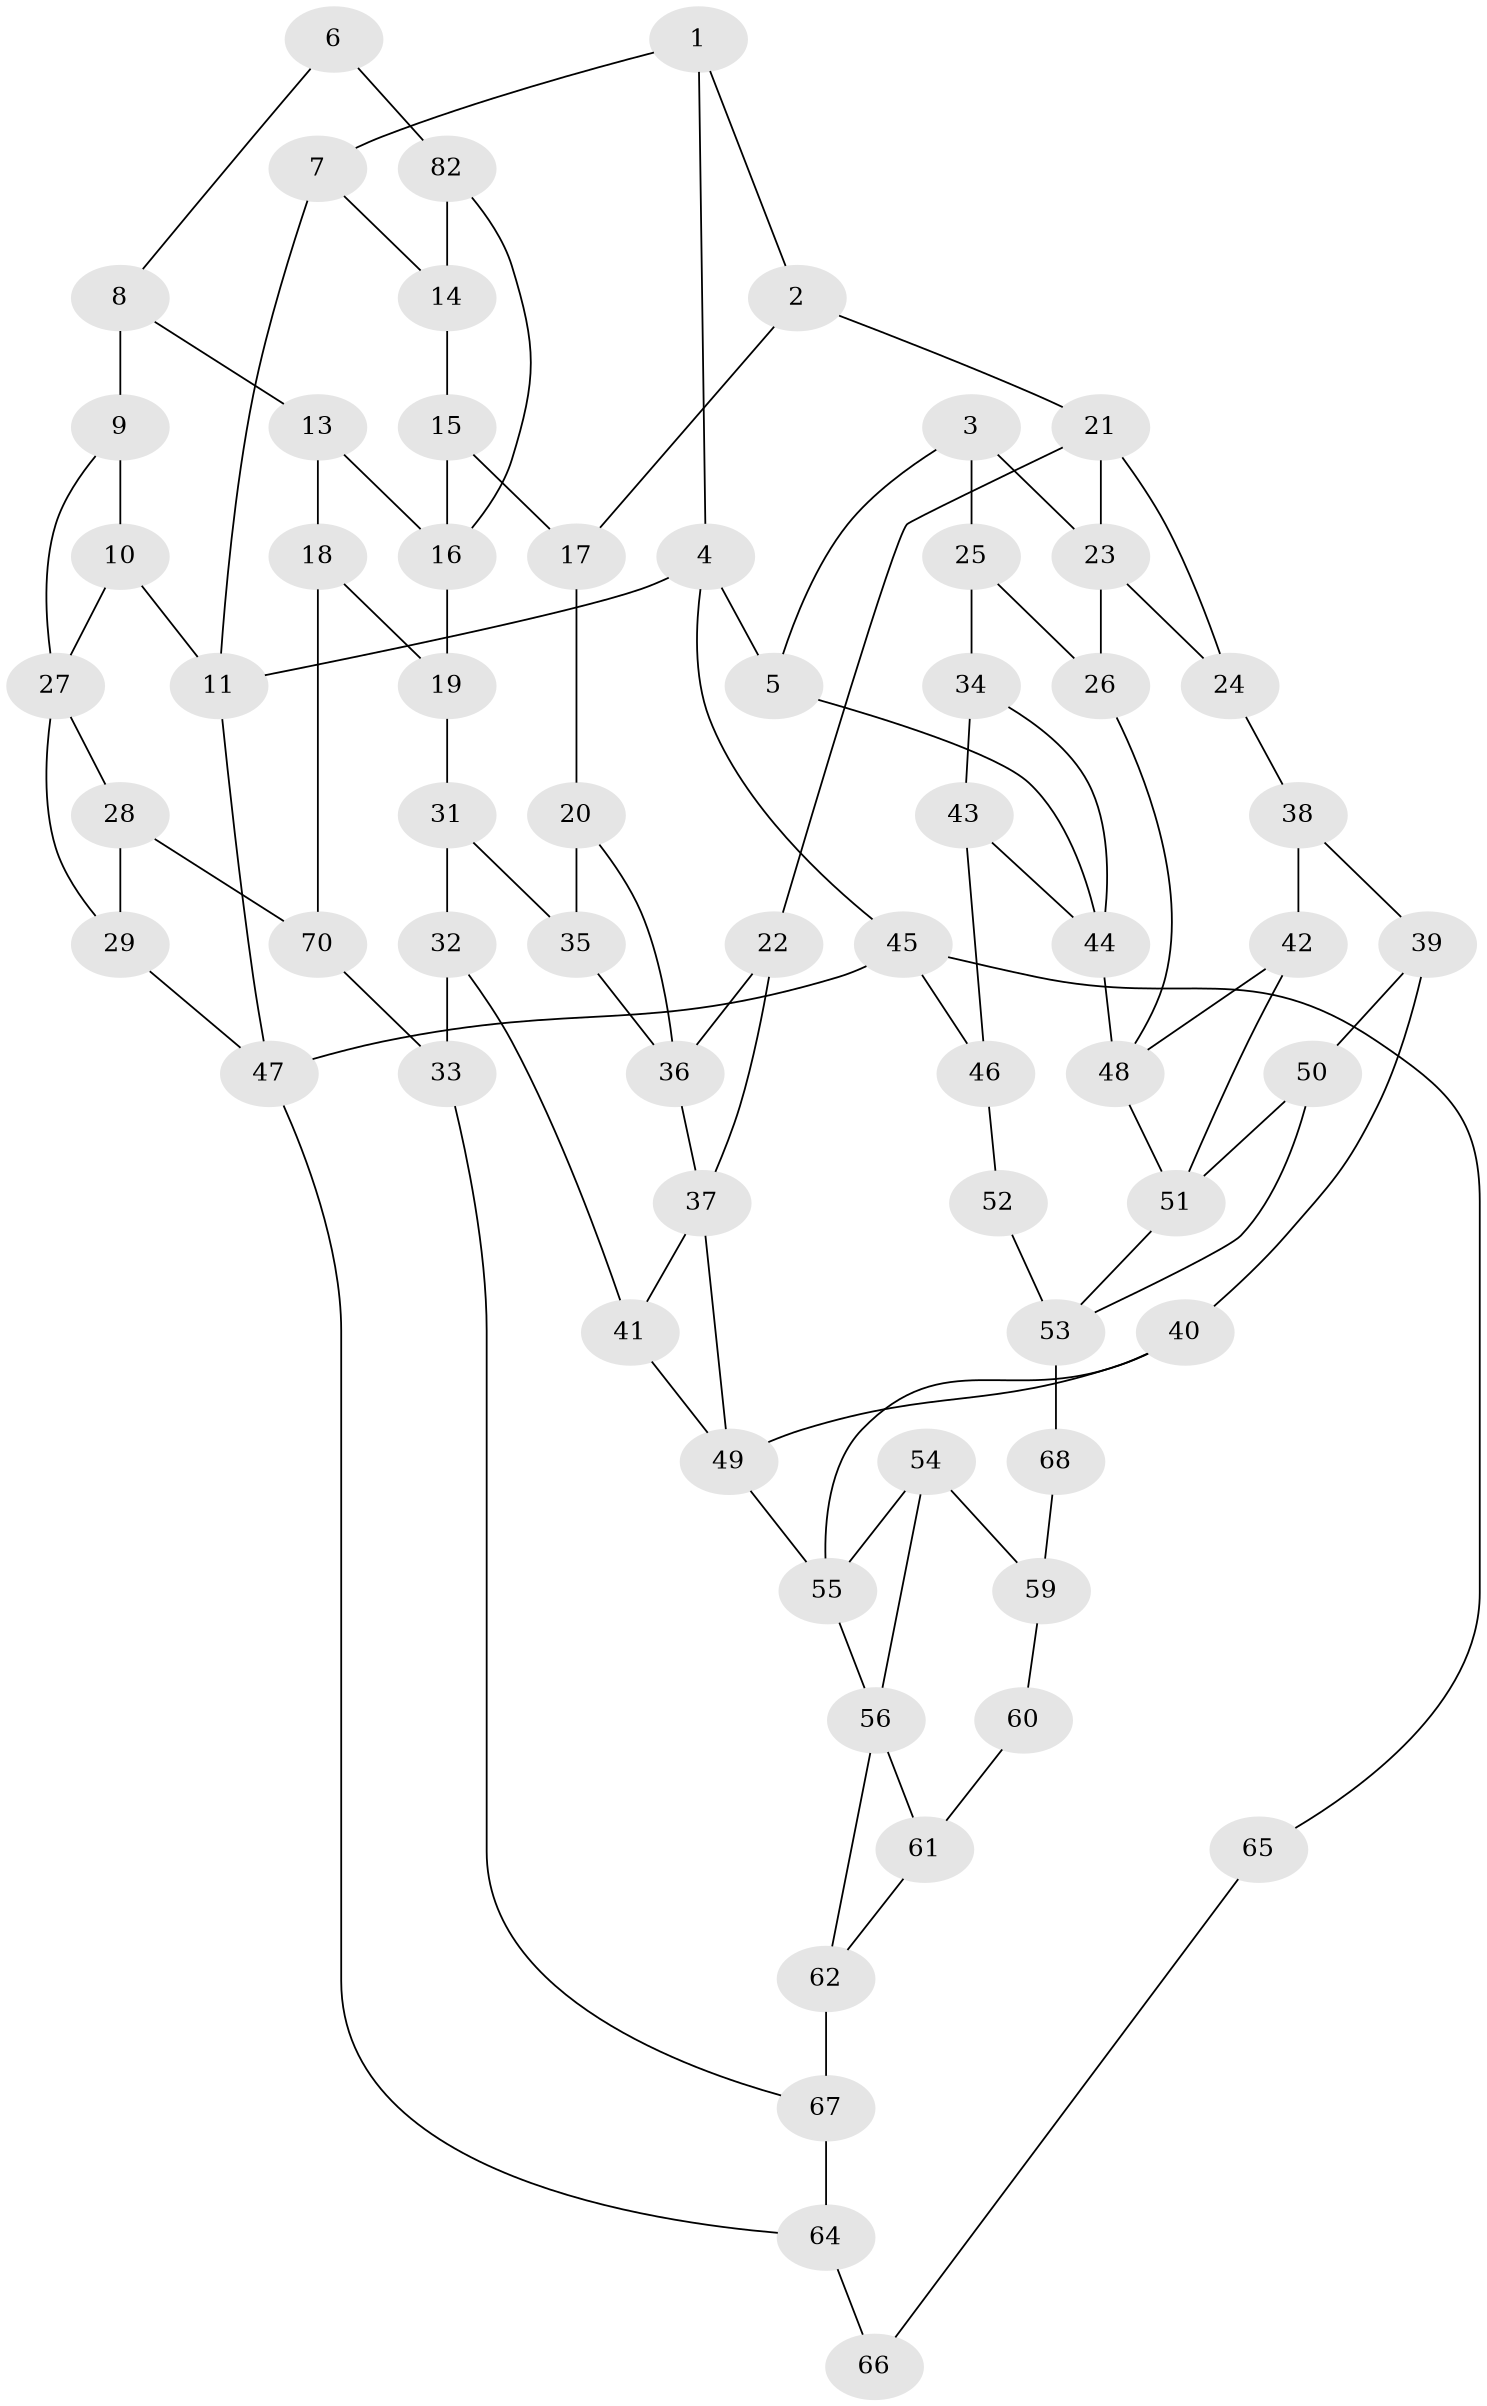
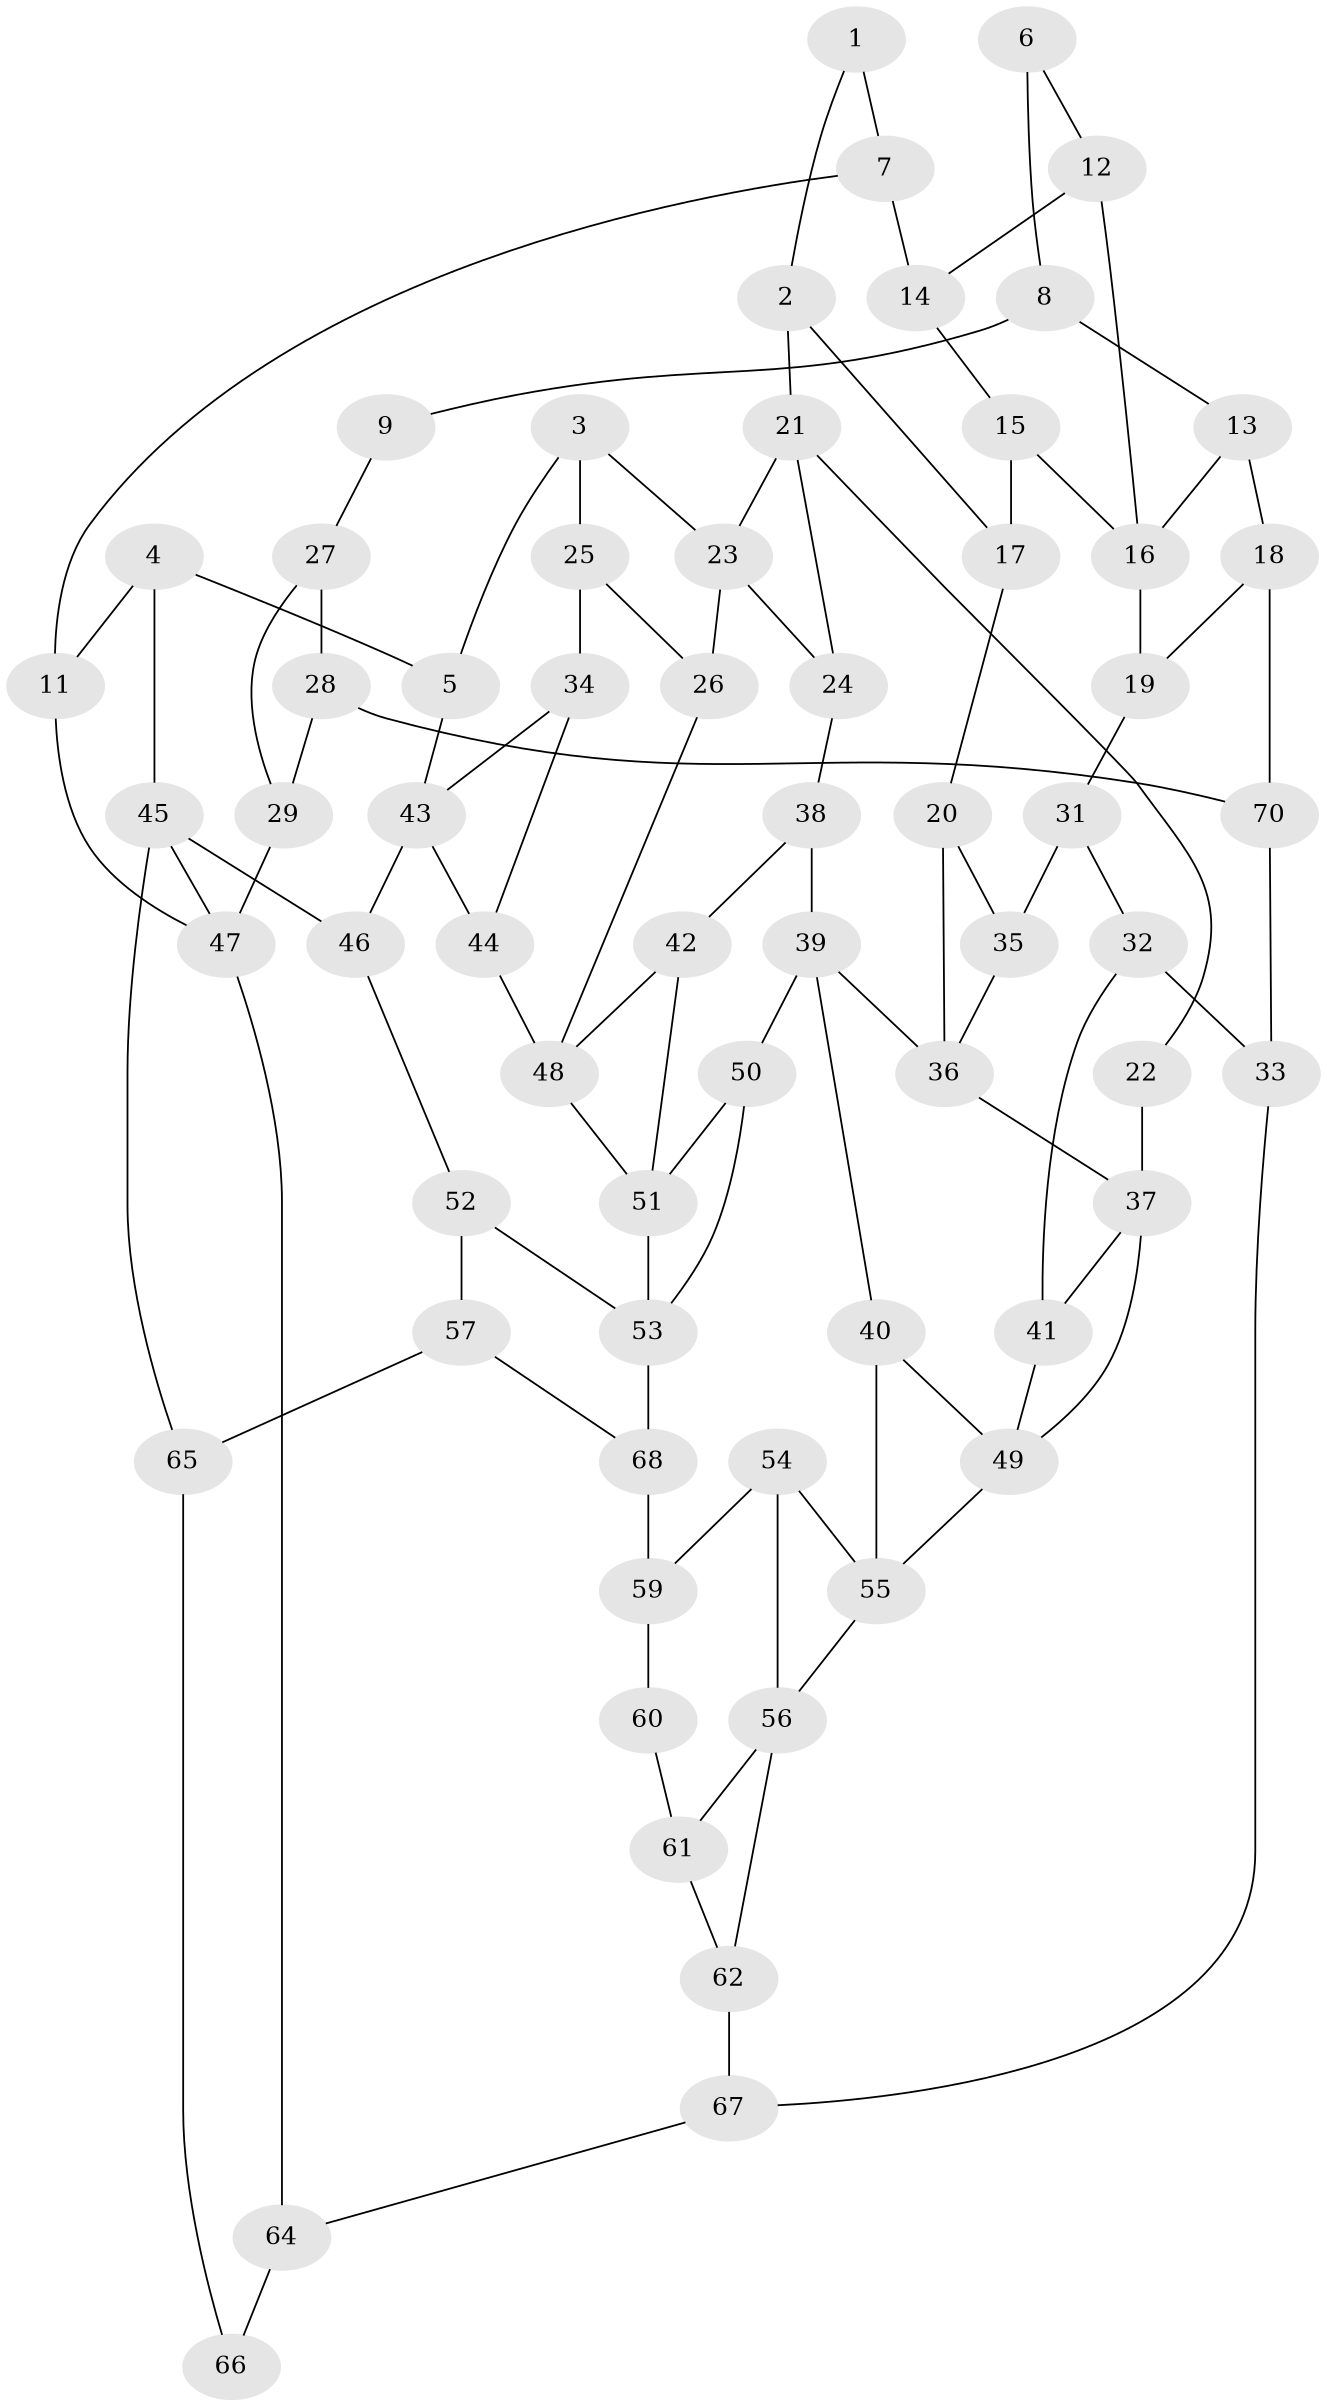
(447, 169) -> (1097, 169)
(702, 298) -> none
(120, 557) -> none
(995, 762) -> (434, 751)
(719, 1016) -> (878, 1009)
none -> (462, 1333)
